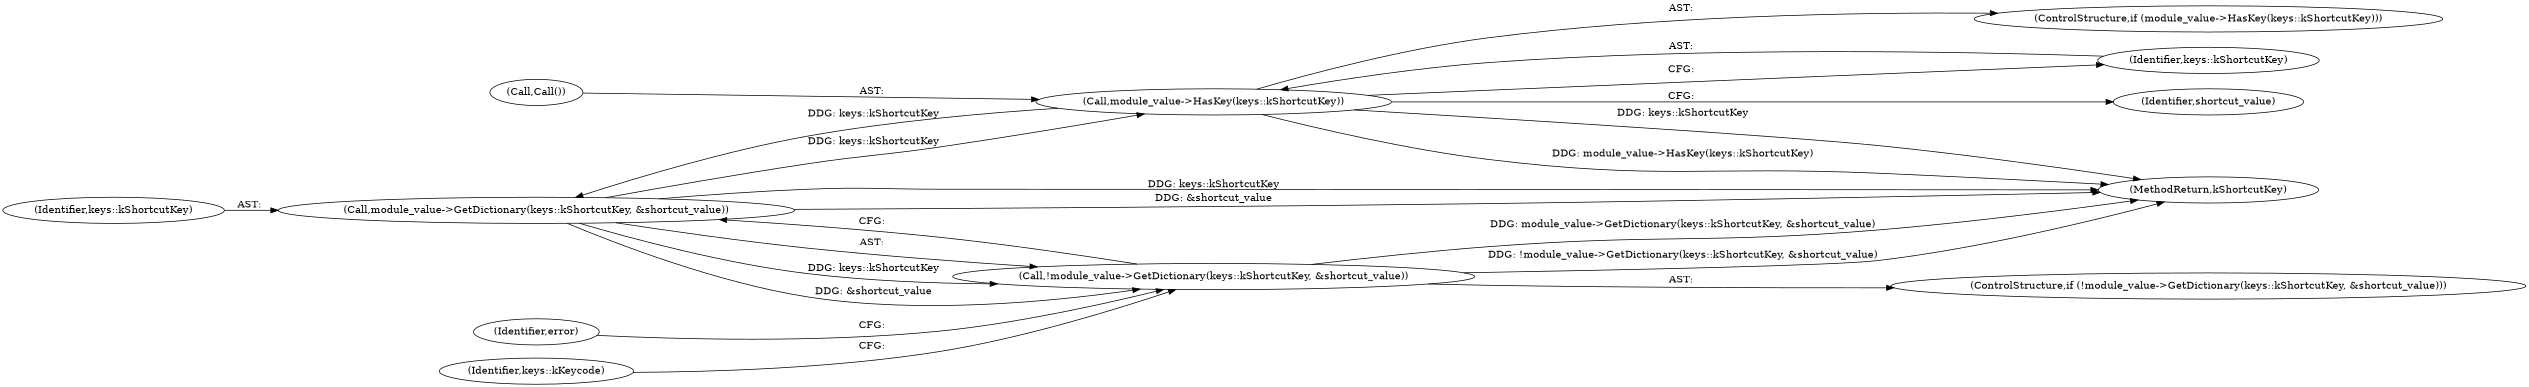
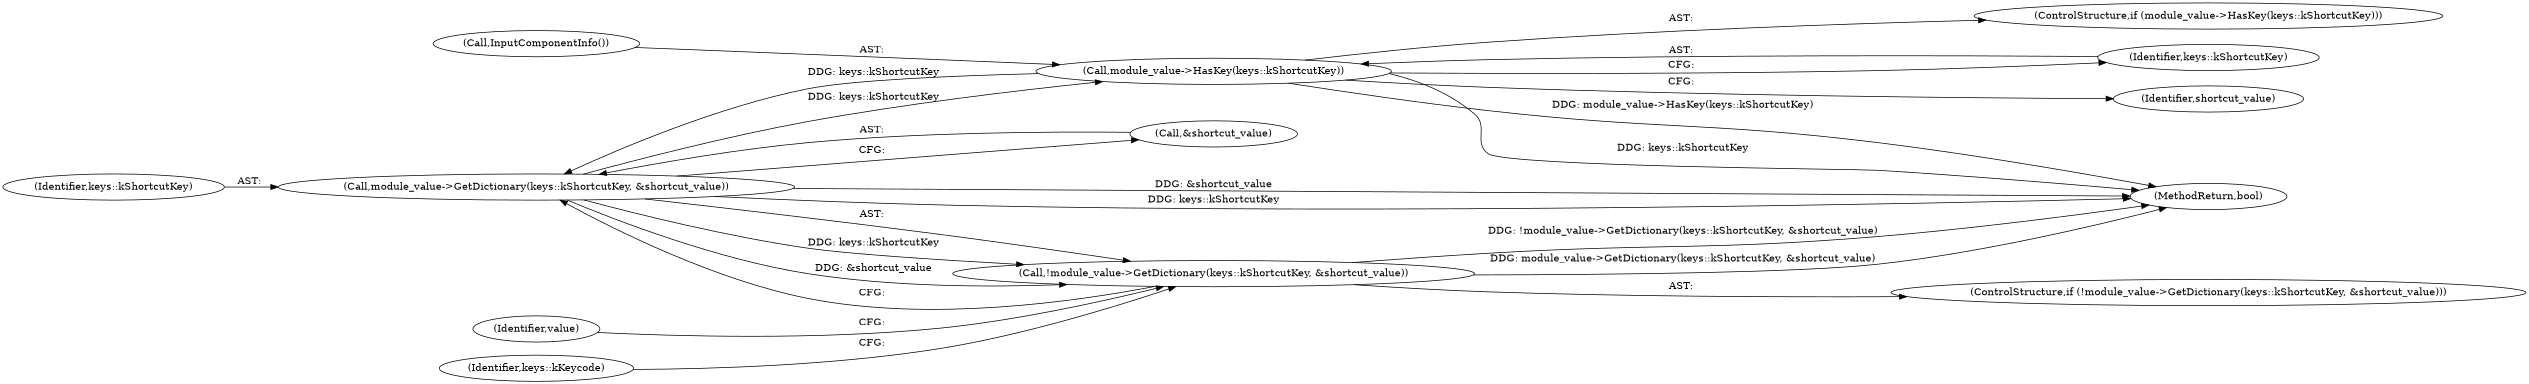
(536, 92) -> (536, 44)
none -> (1214, 134)
(2209, 190) -> (2209, 196)
(536, 332) -> (536, 329)
